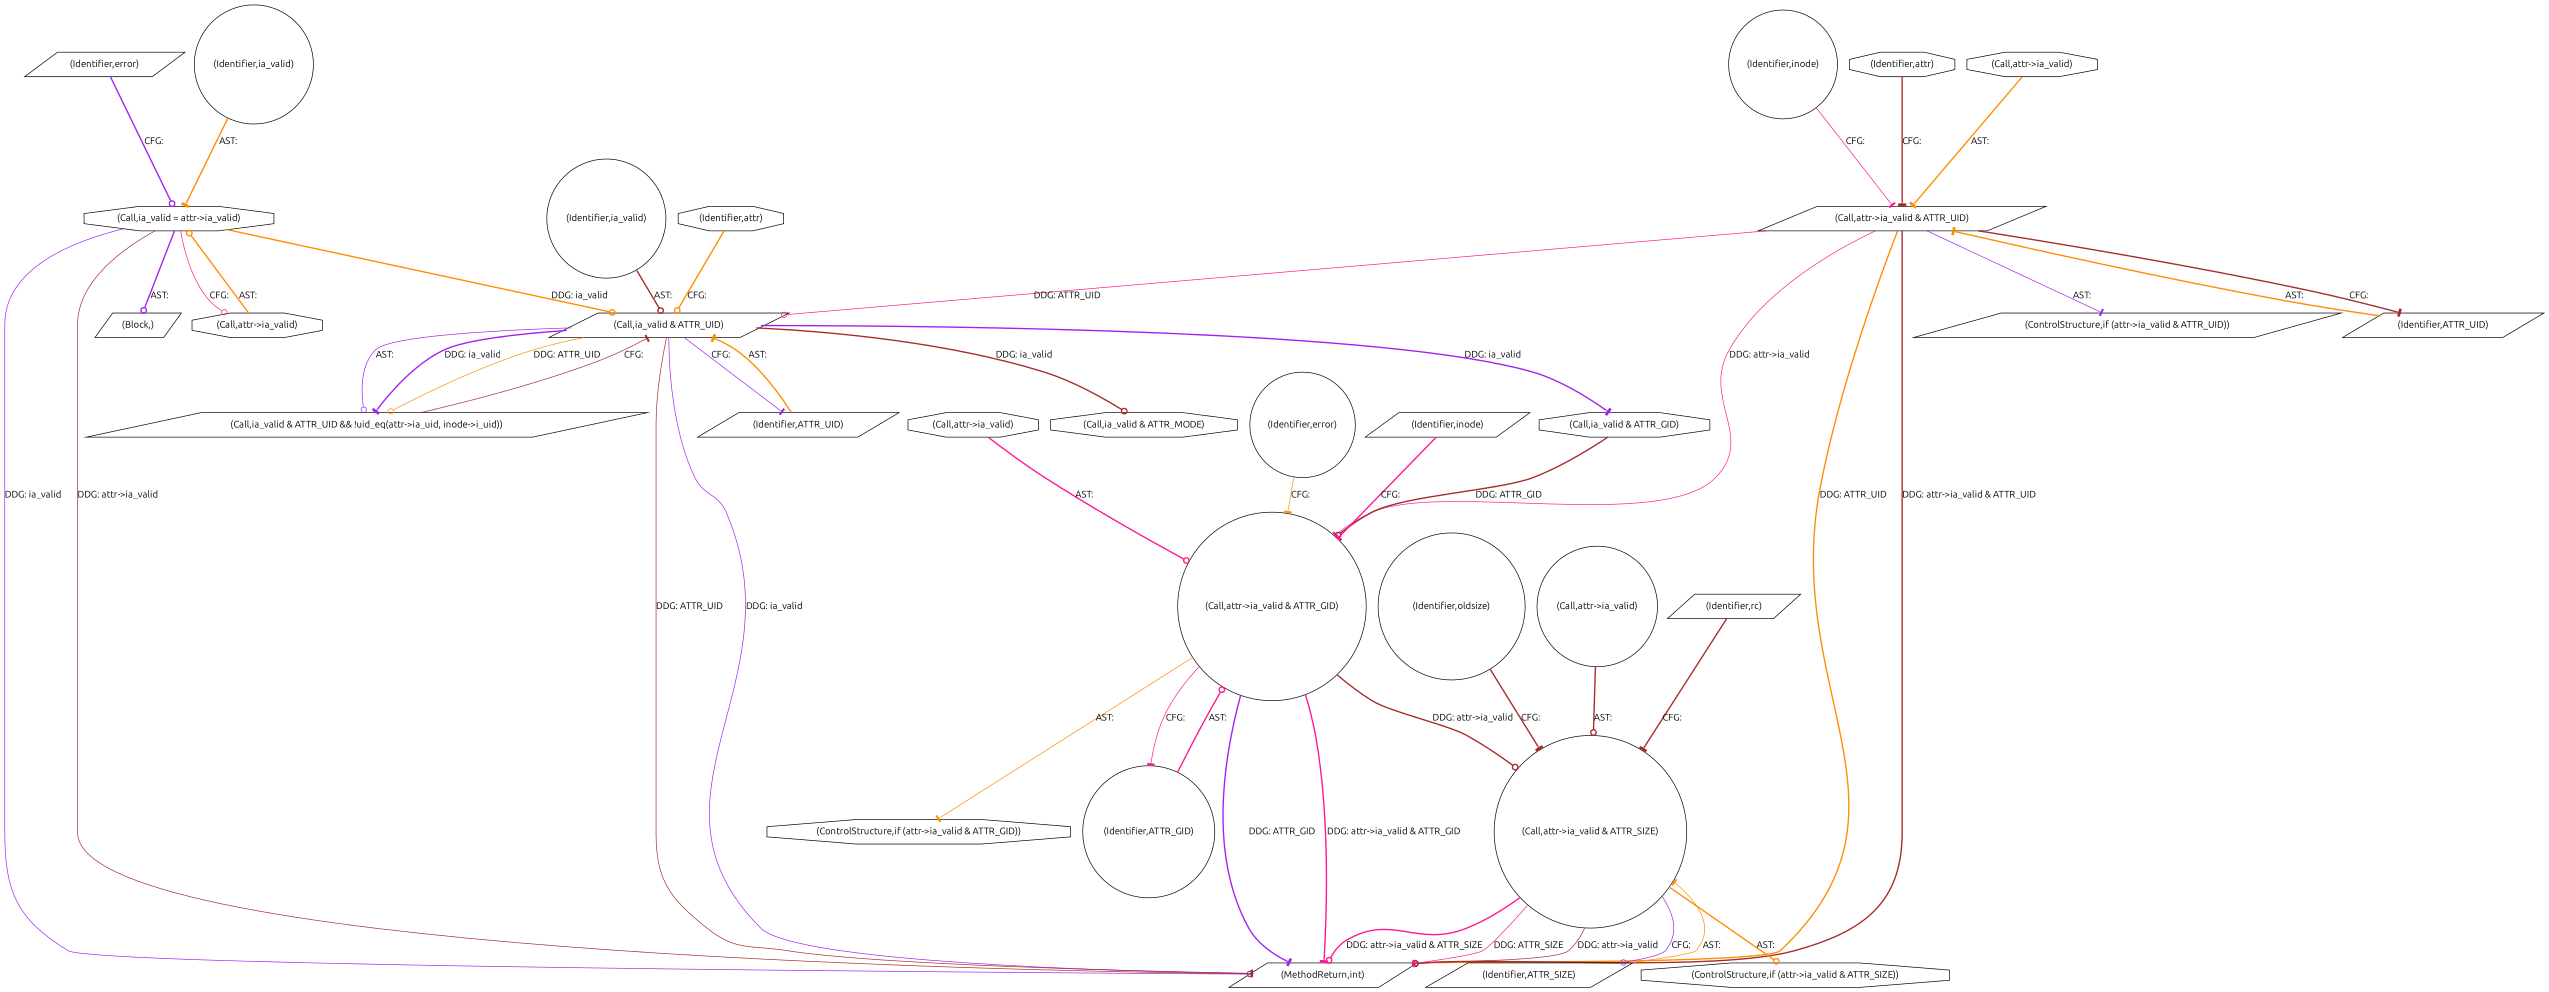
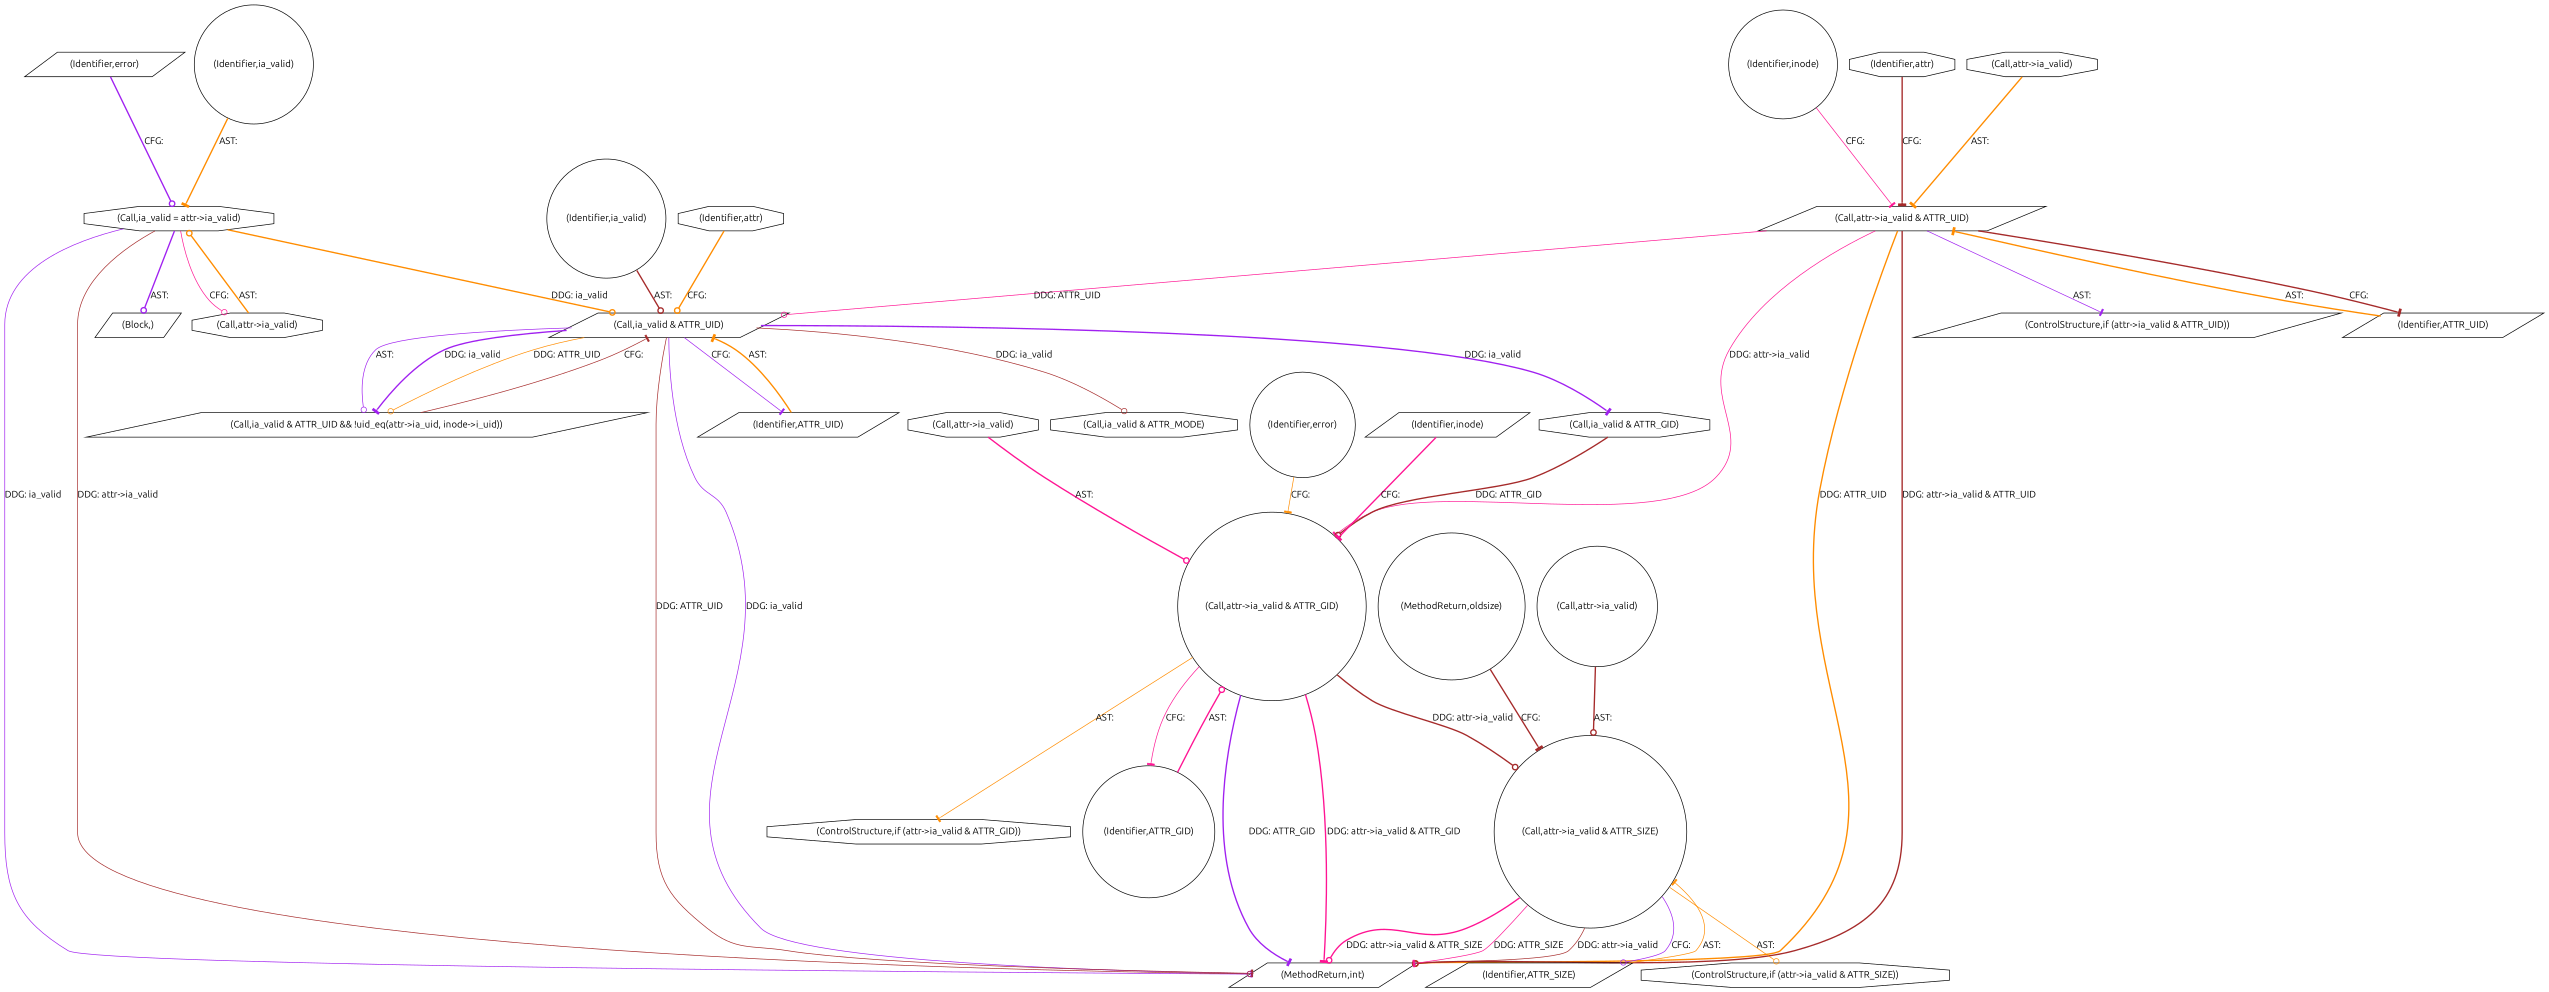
(944, 348) -> (944, 348)
(1452, 606) -> (1452, 606)
(1734, 606) -> none
(1722, 924) -> (1722, 924)
